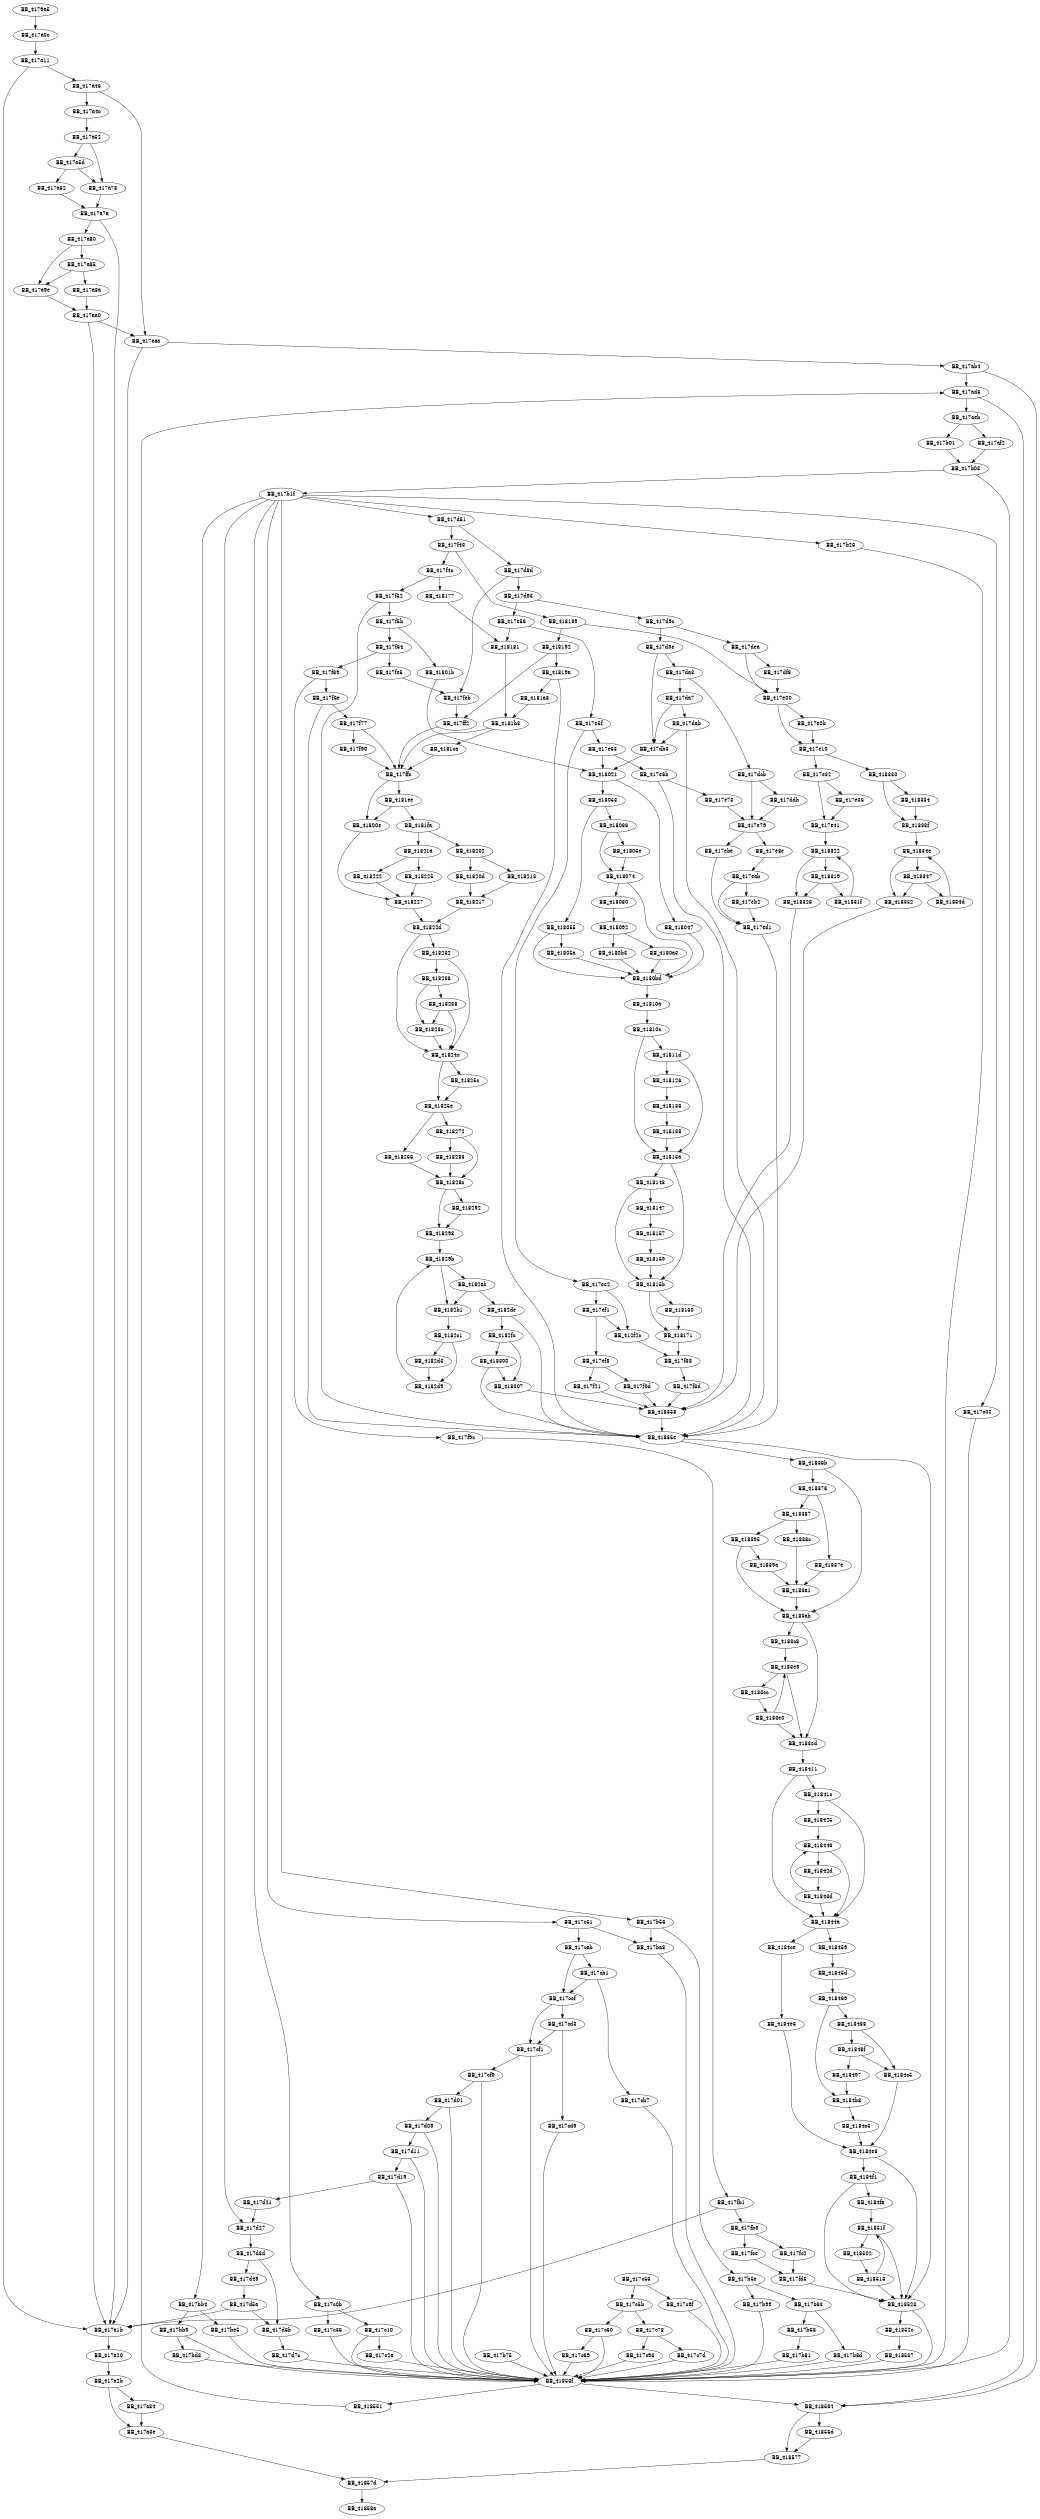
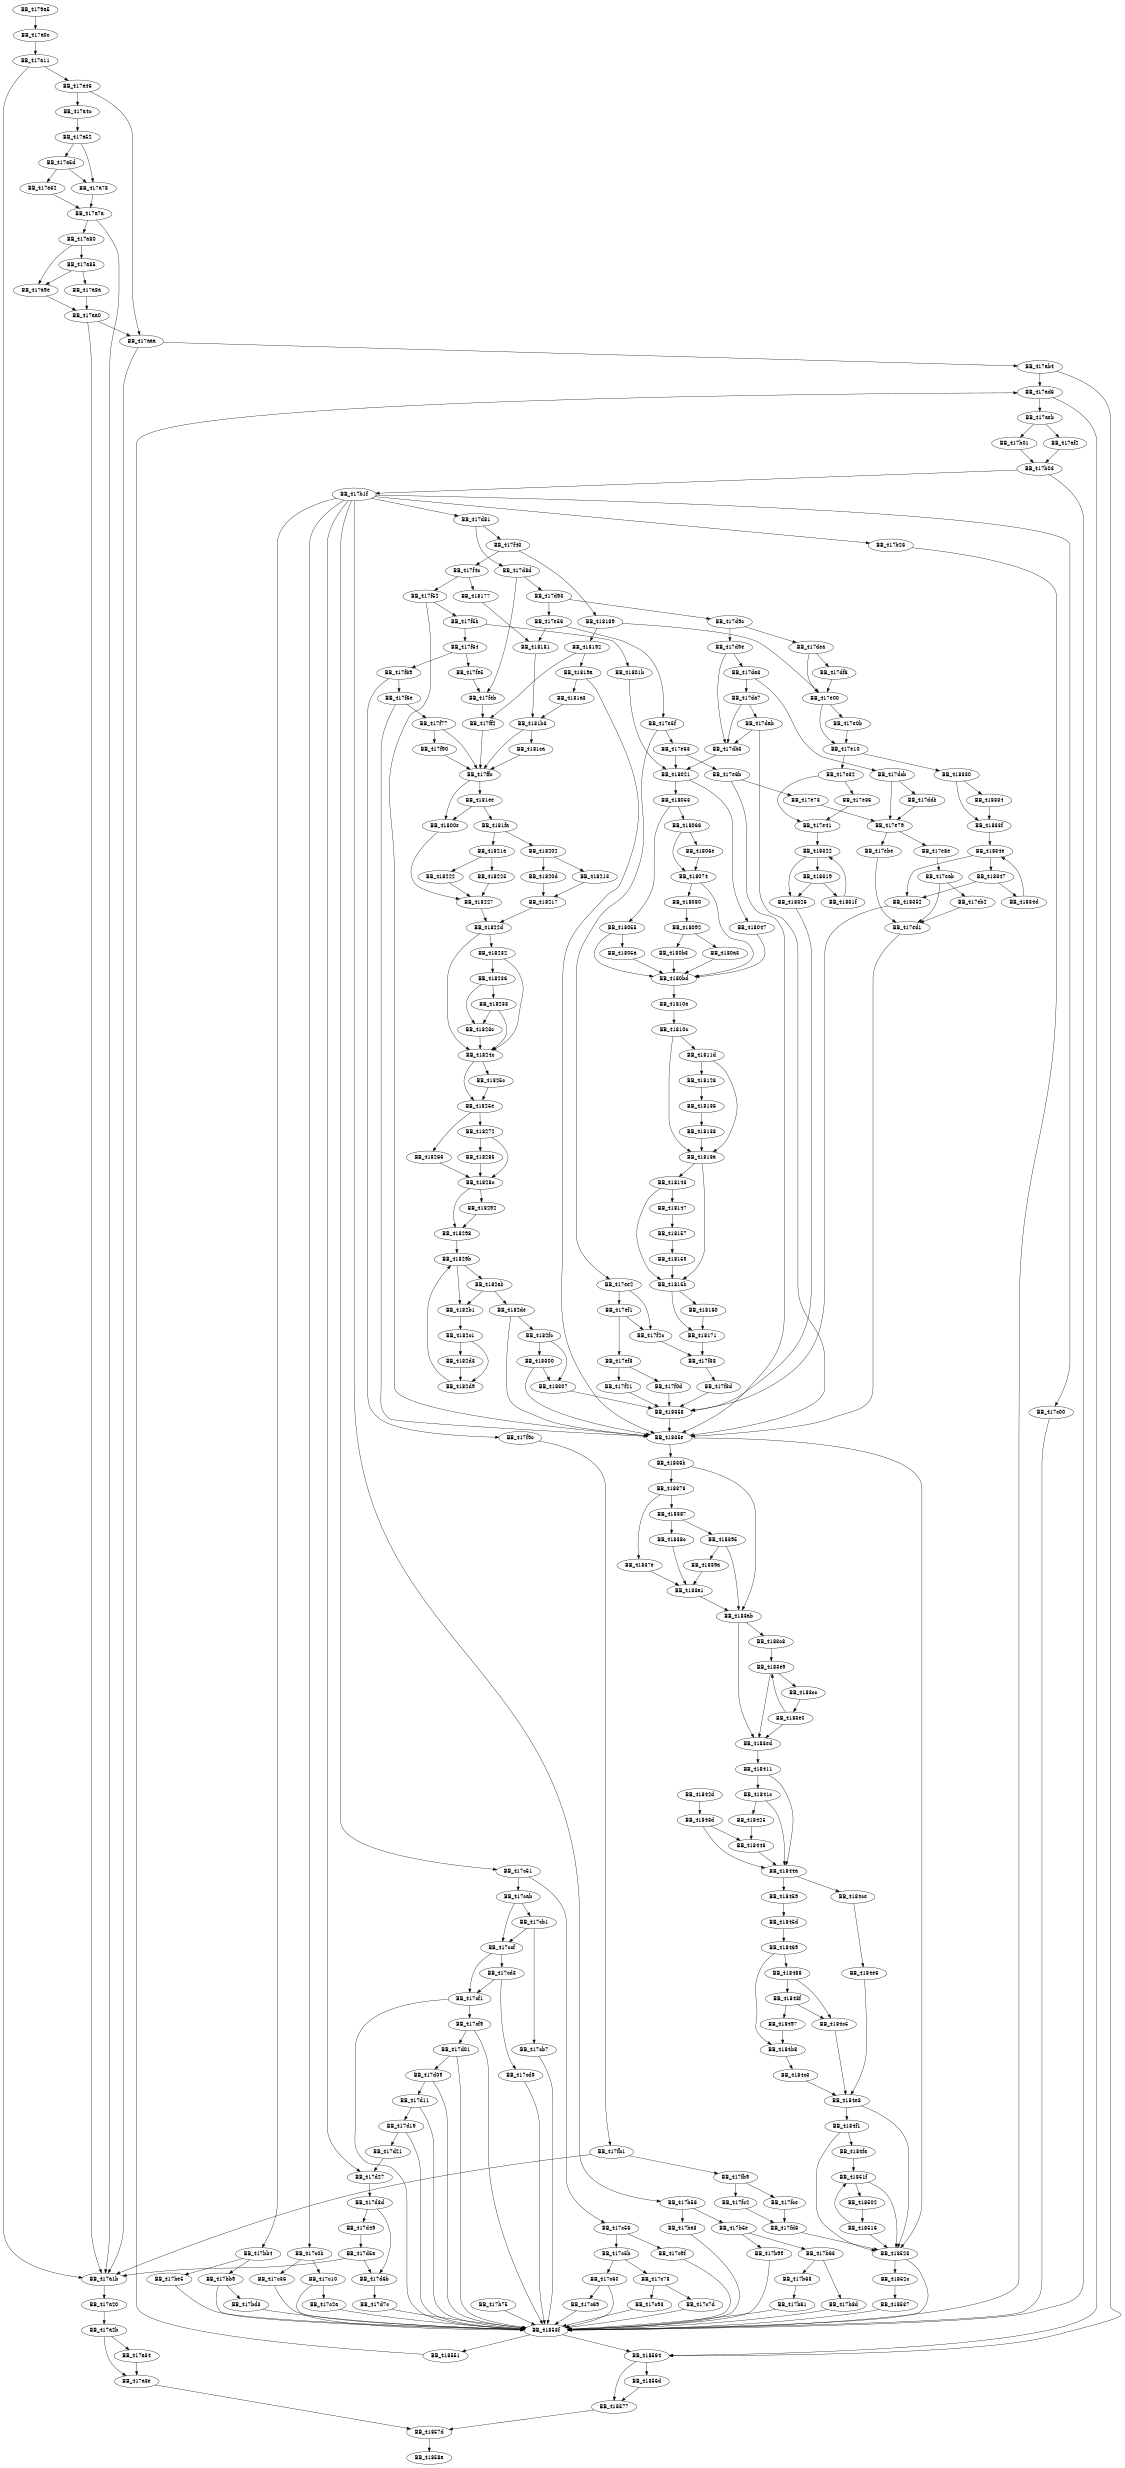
(628, 1336) -> (651, 1336)
(818, 1857) -> none
(613, 1935) -> (566, 2049)
